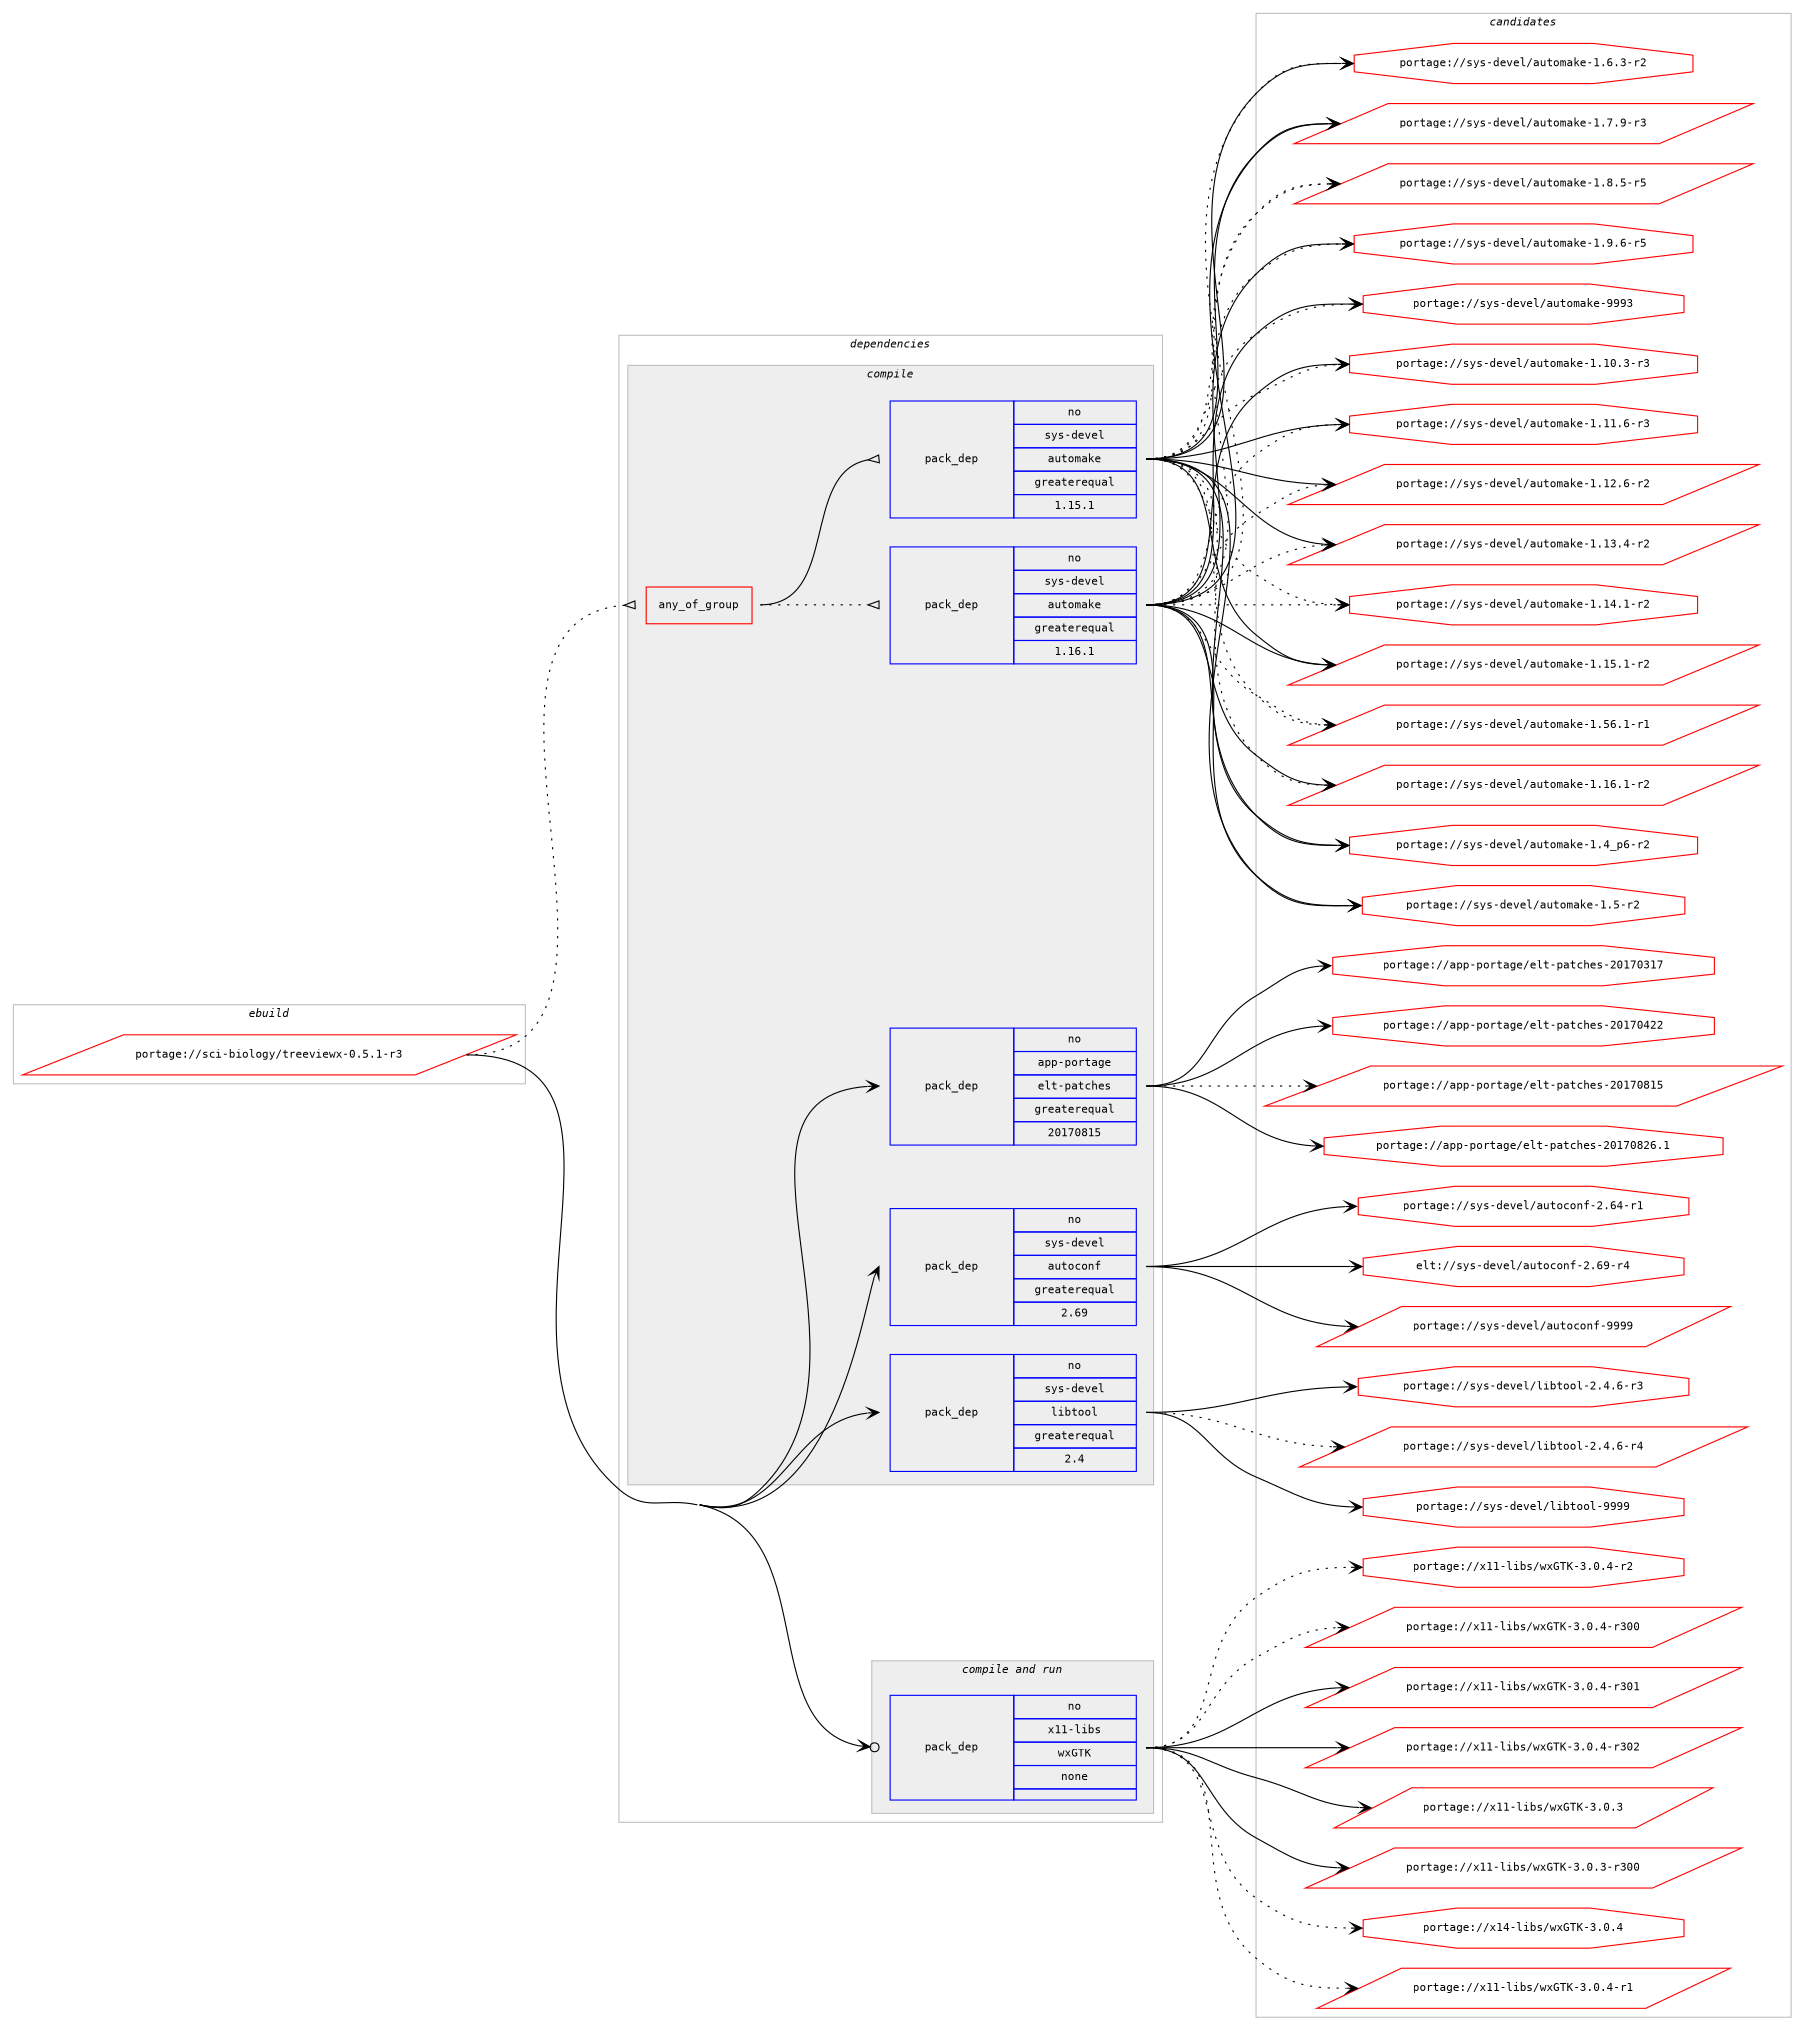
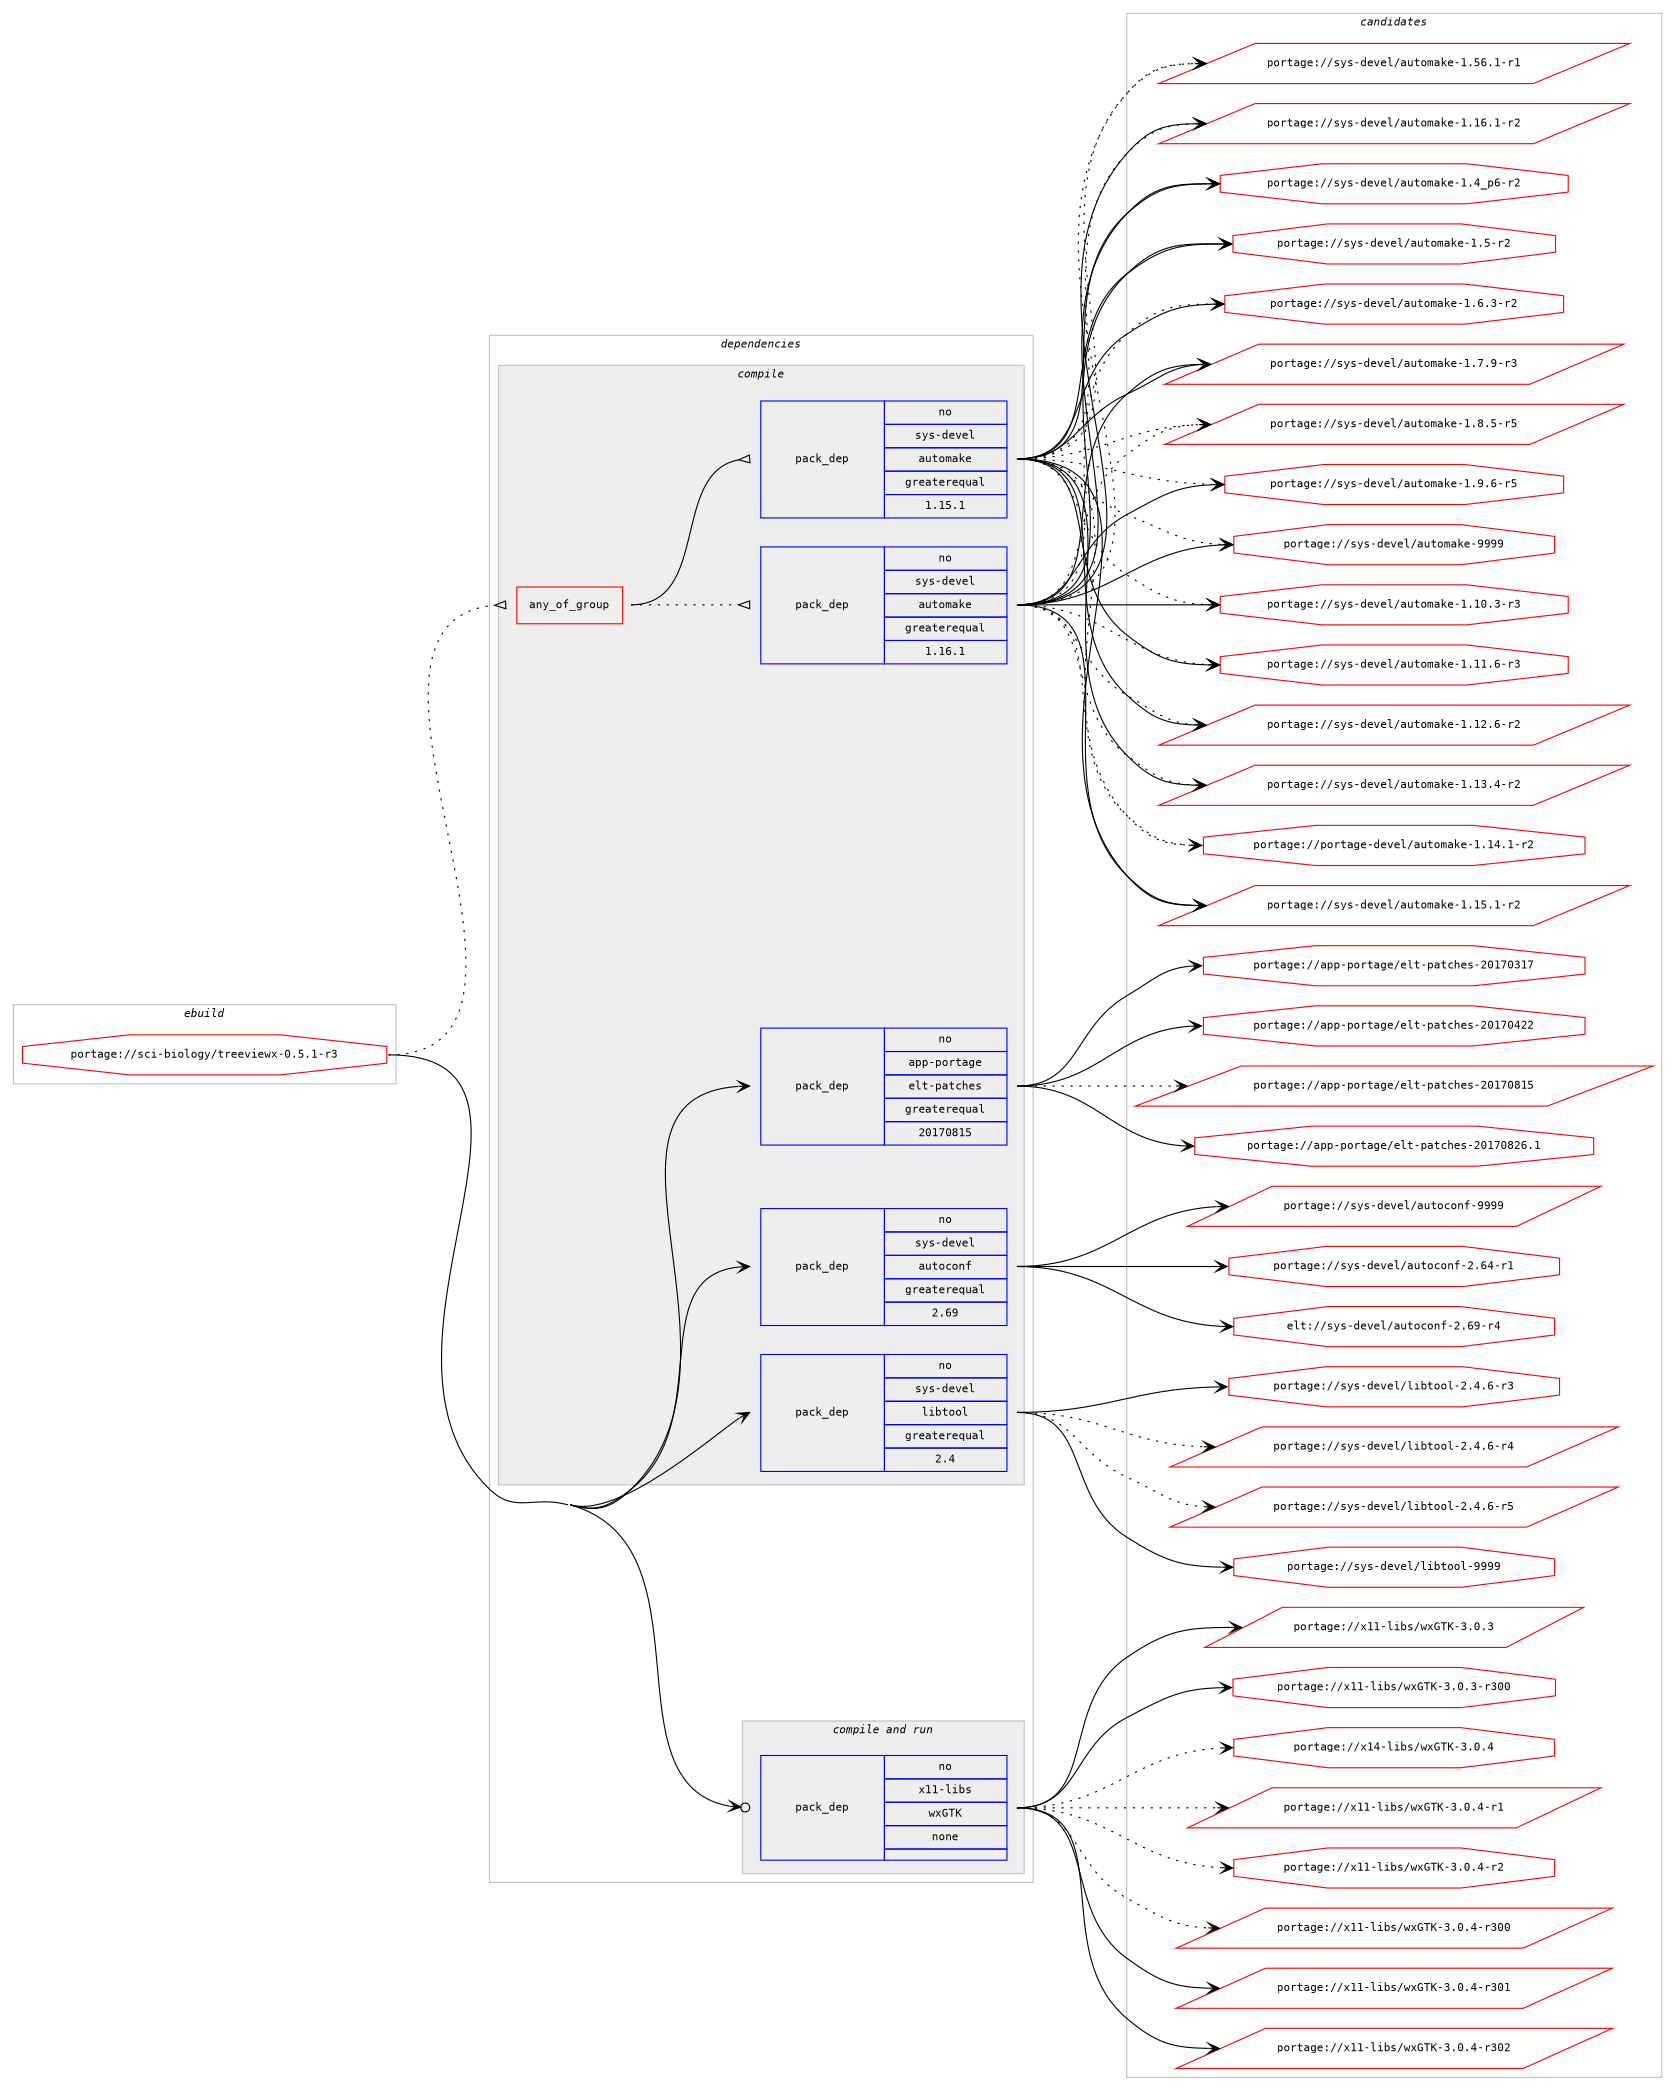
(1524, 304) -> (1394, 545)
(1524, 605) -> (1394, 845)
(269, 1055) -> (205, 1055)
none -> (1394, 1507)
(1524, 1868) -> (1394, 1688)
